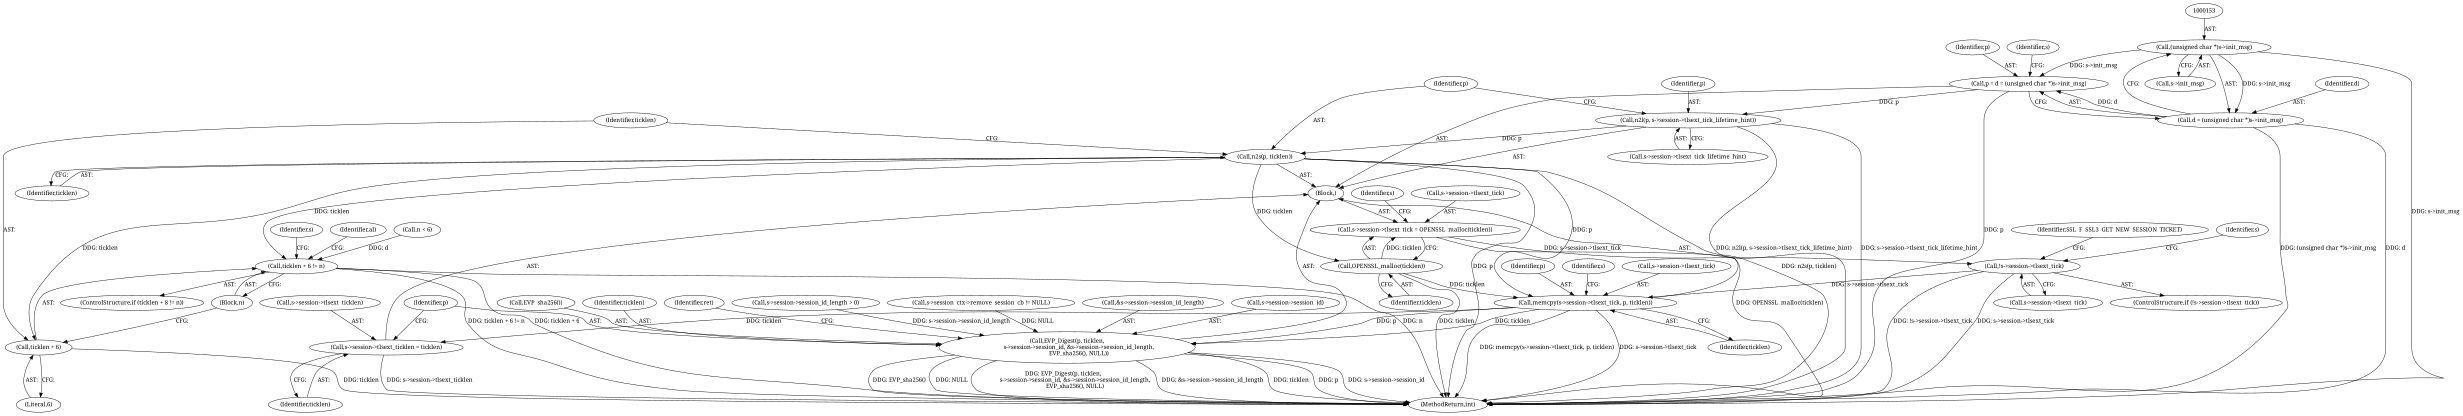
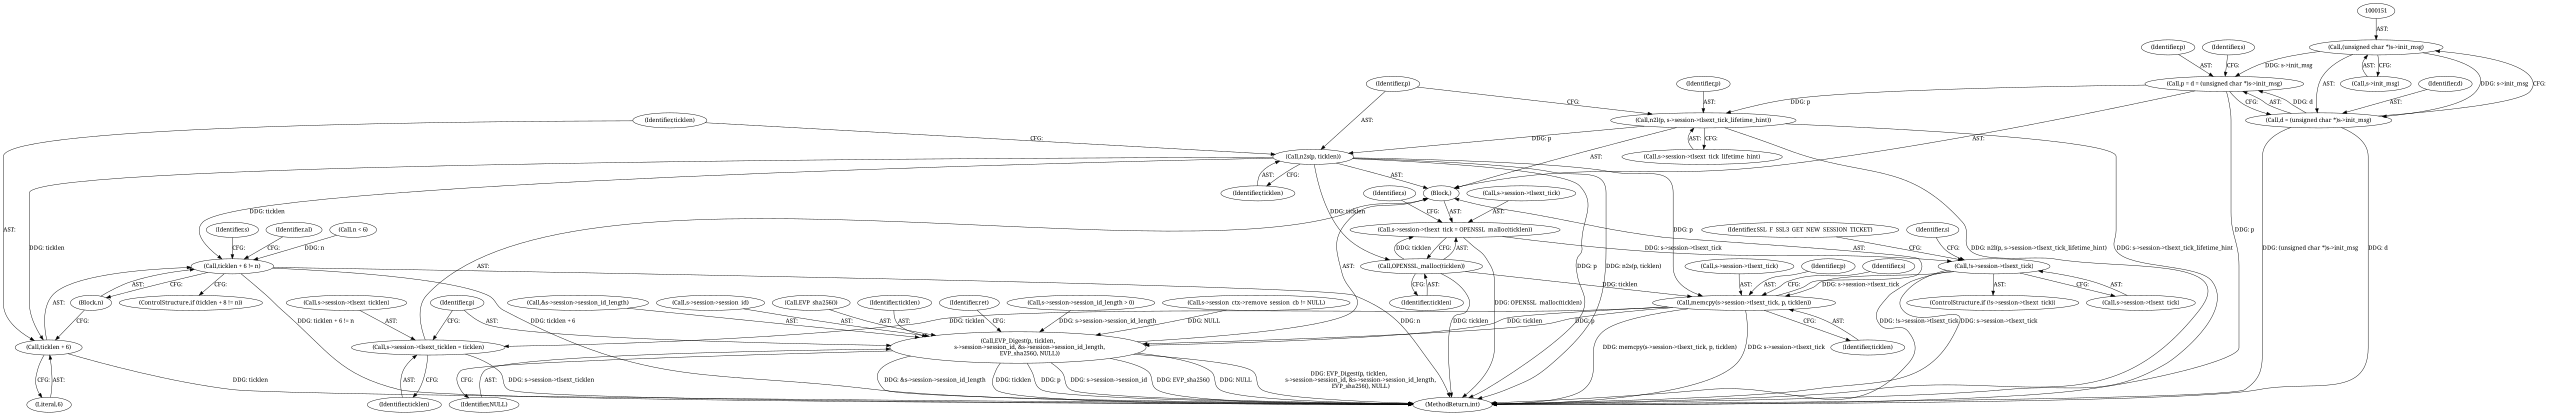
(2204, 11) -> (2376, 11)
(379, 248) -> (315, 248)
(231, 285) -> (221, 285)
(2239, 389) -> none
none -> (484, 405)
